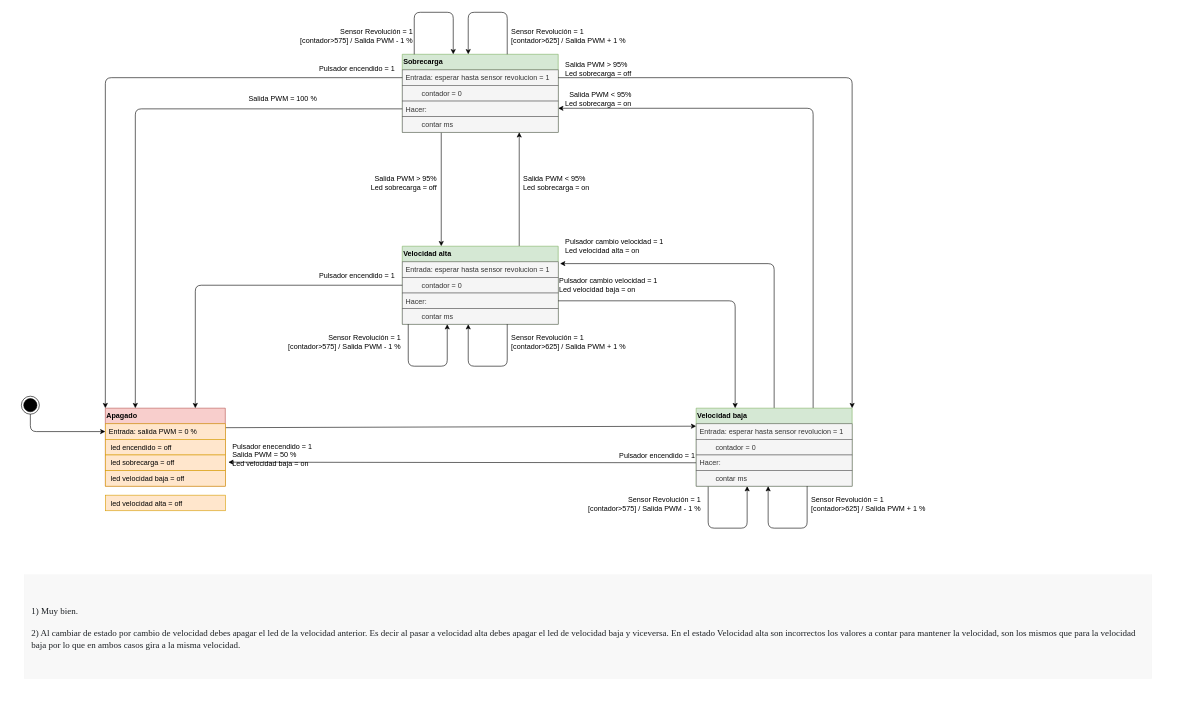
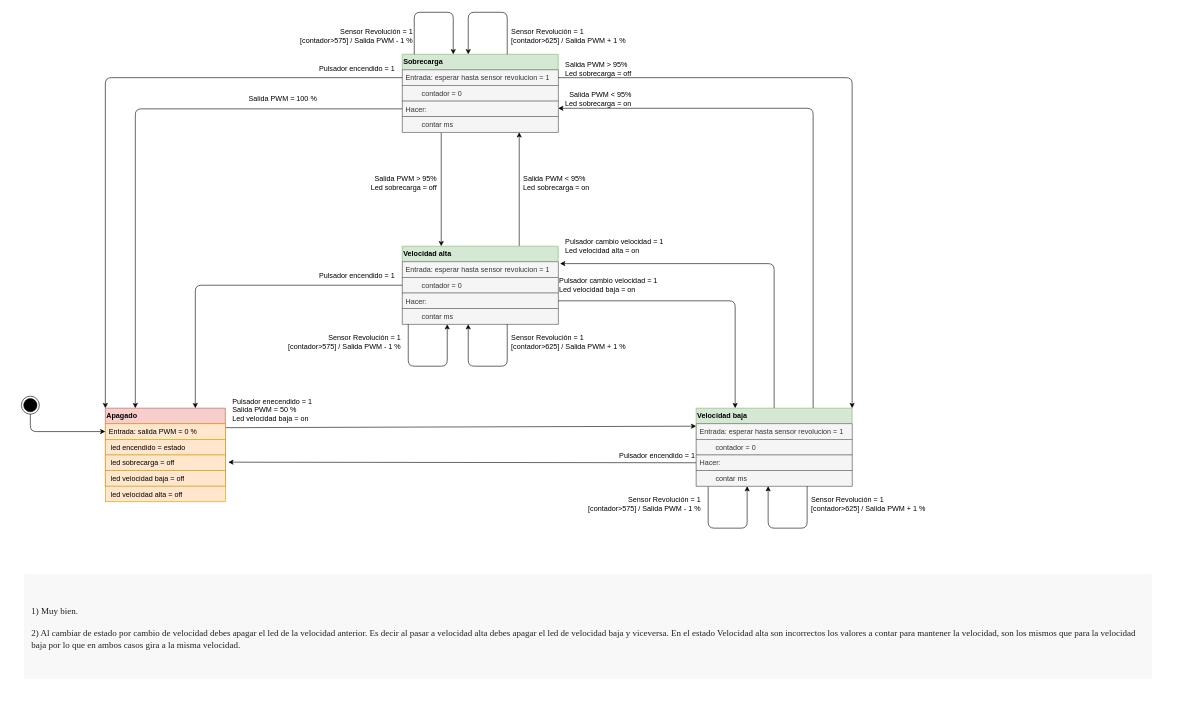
(143, 448) -> (149, 448)
(279, 455) -> (279, 410)
(165, 503) -> (165, 494)
